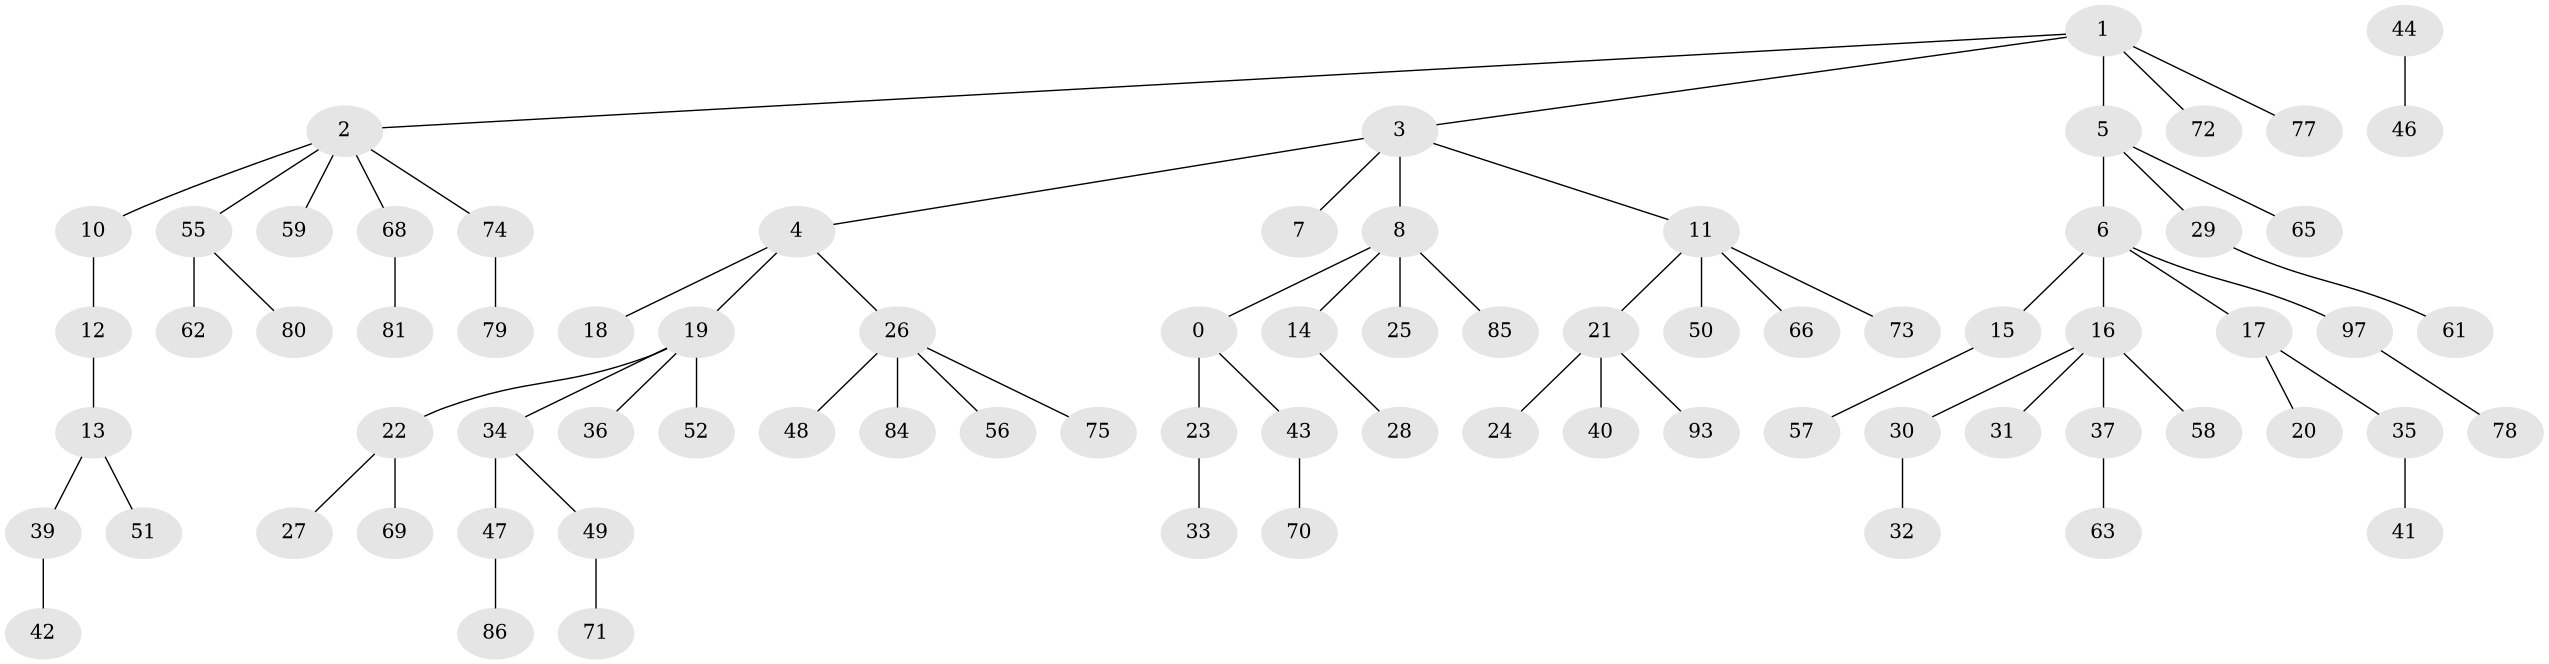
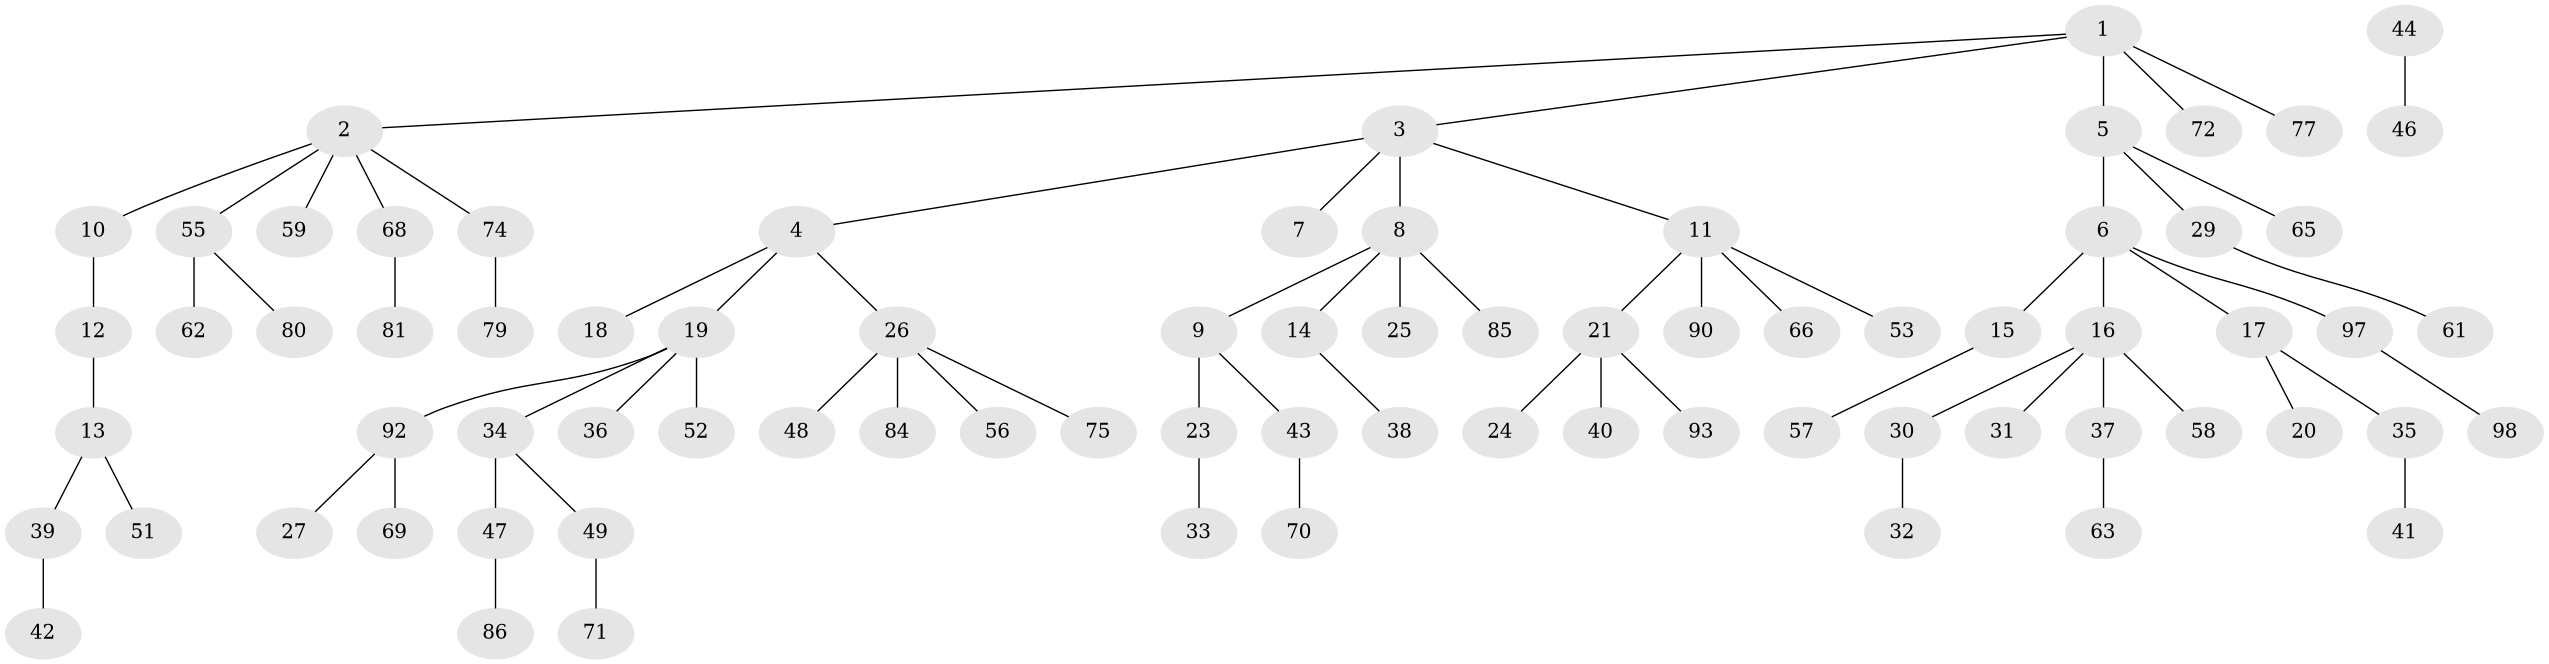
(1199, 332) -> (1199, 332)
(1702, 332) -> (1702, 332)
(1903, 332) -> (1903, 332)
(395, 433) -> (395, 433)
(1400, 433) -> (1400, 433)
(2506, 433) -> (2506, 433)
